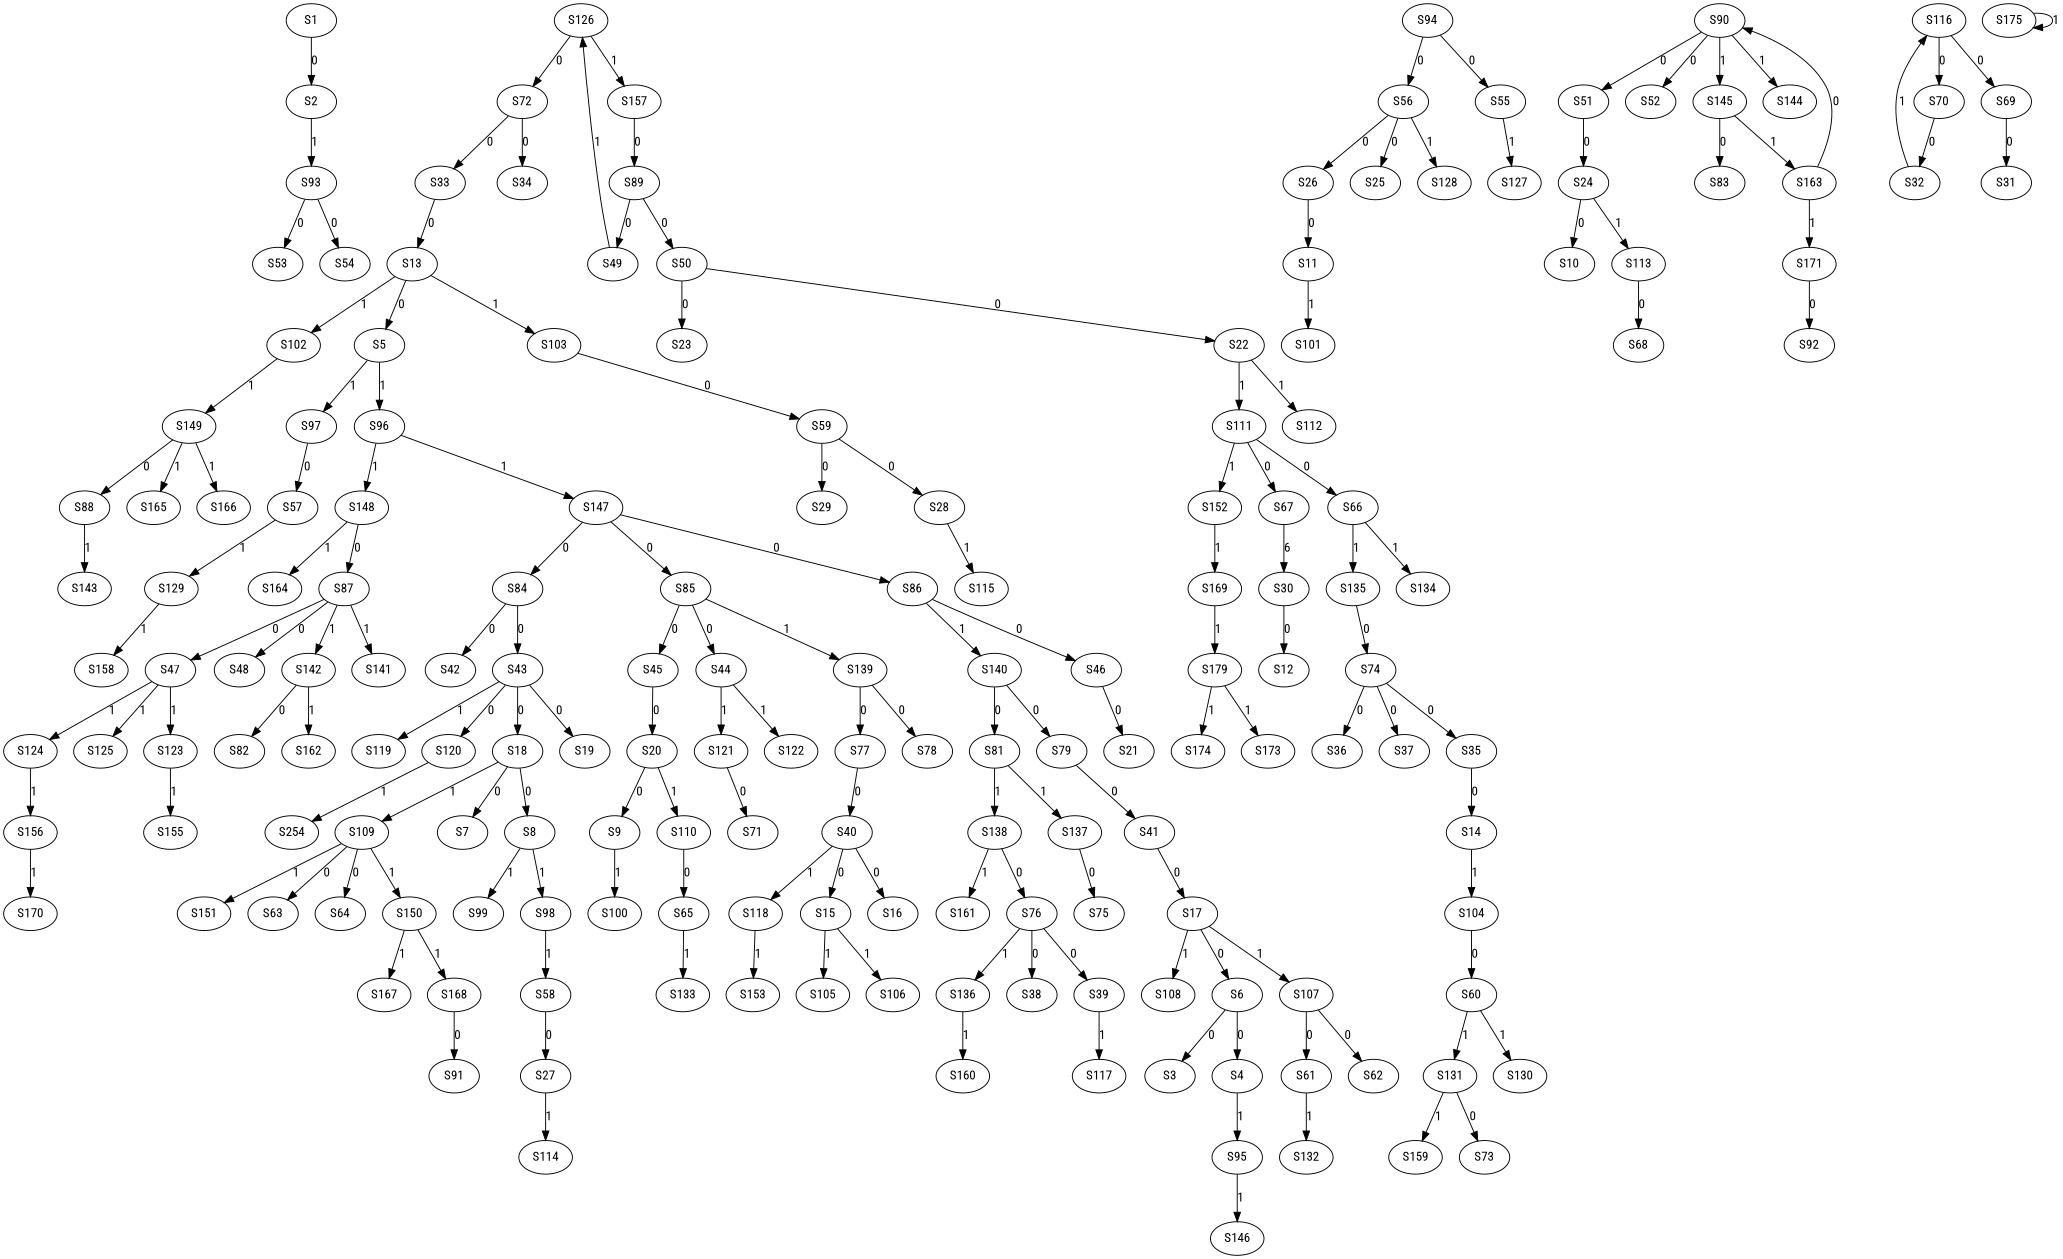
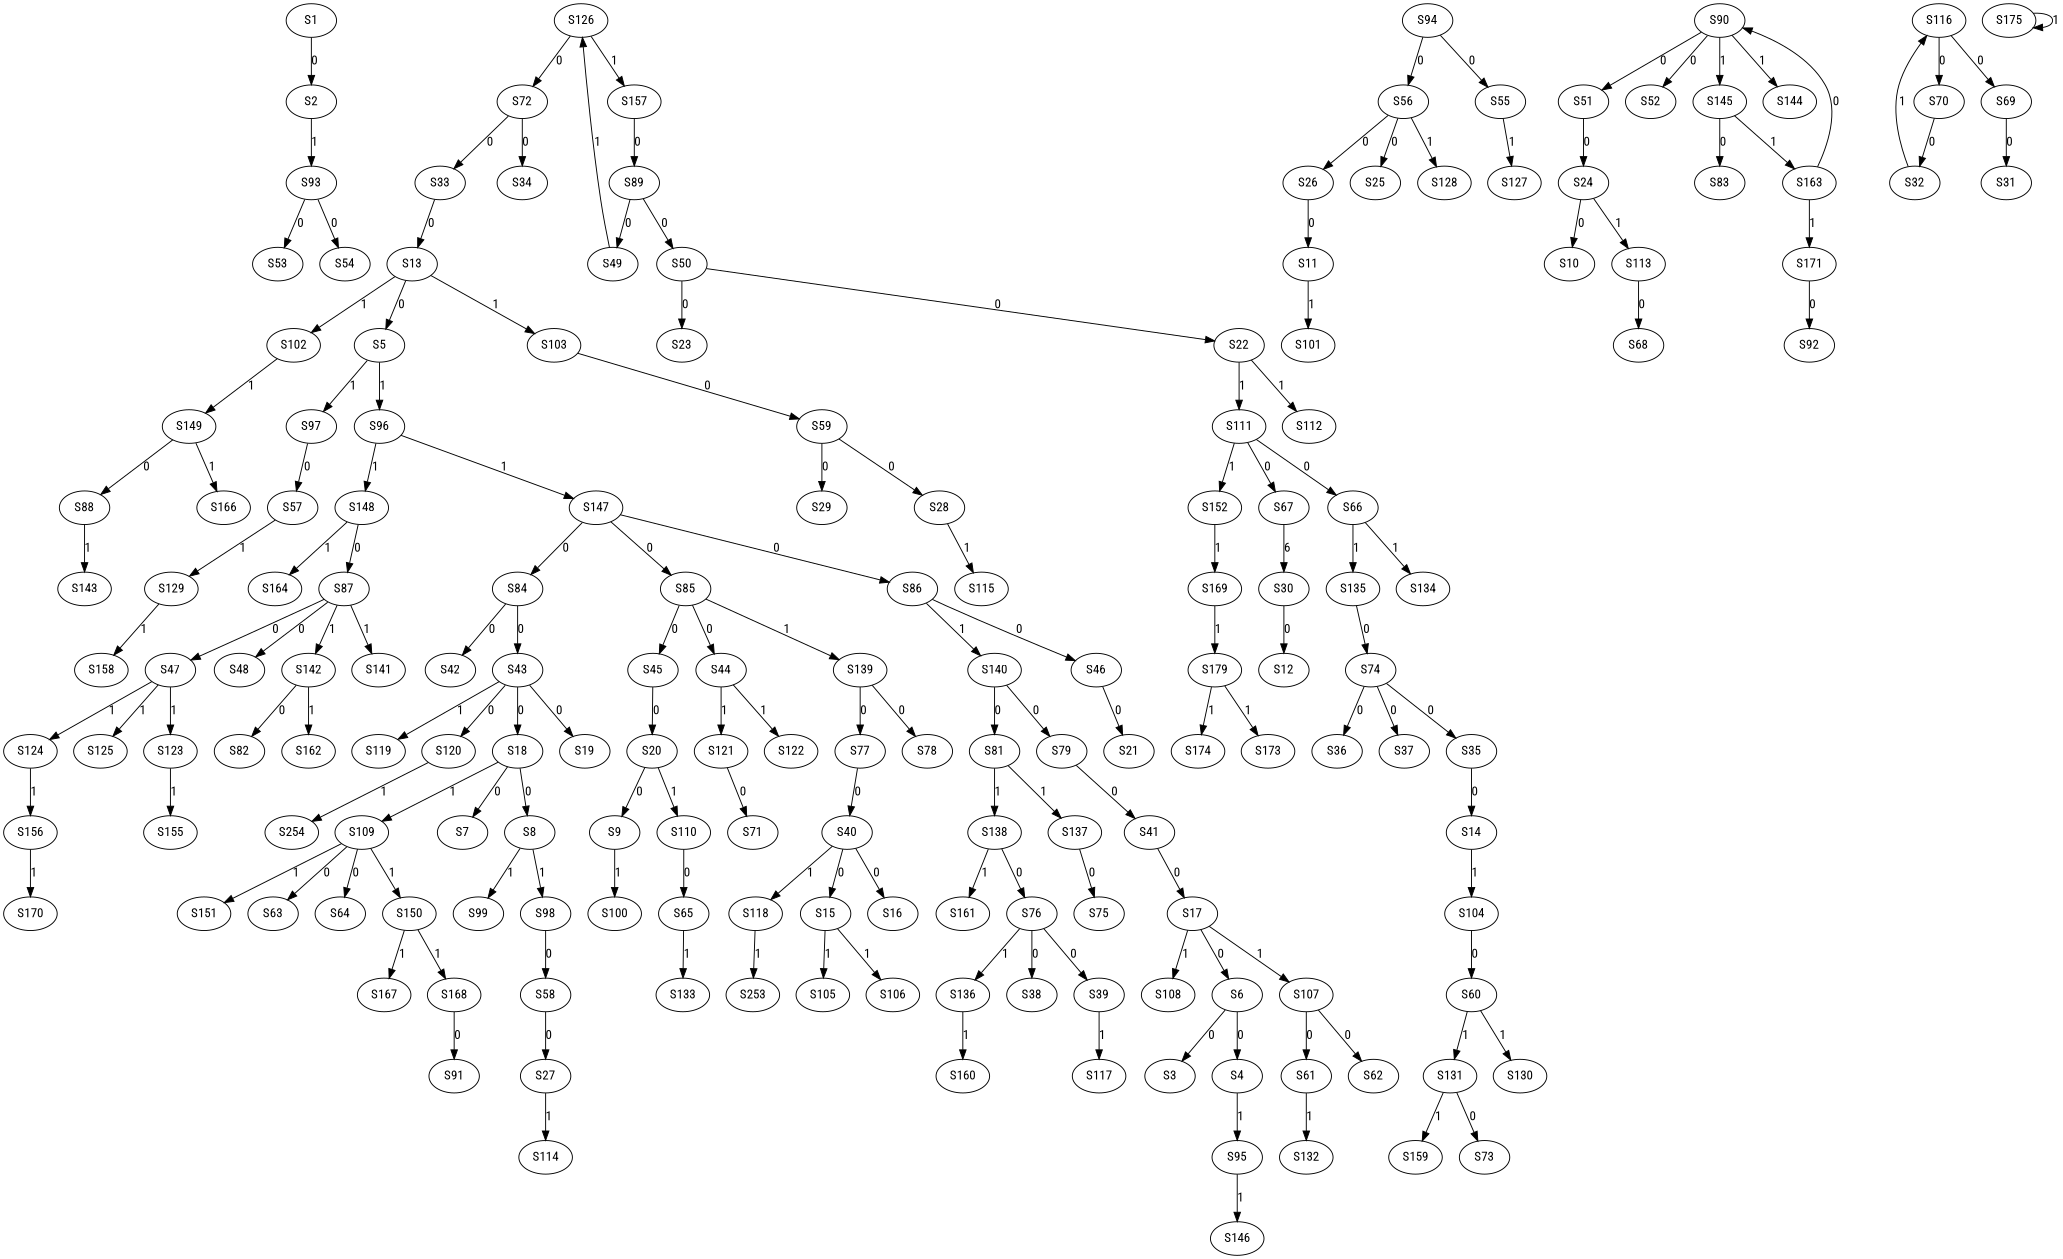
(154, 508) -> none
(549, 954) -> (549, 954)
(753, 995) -> (753, 995)
